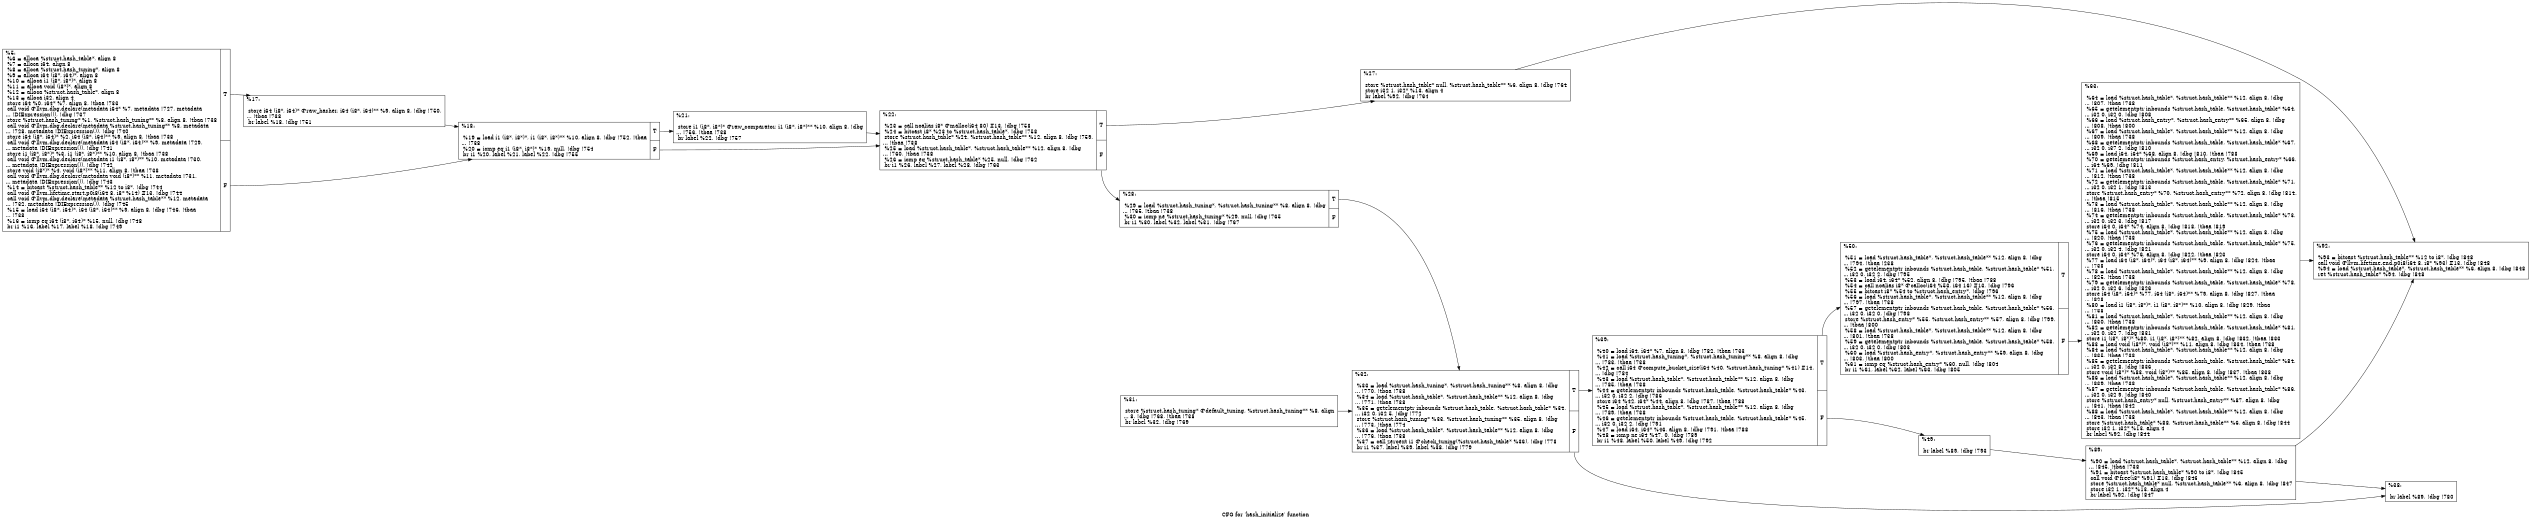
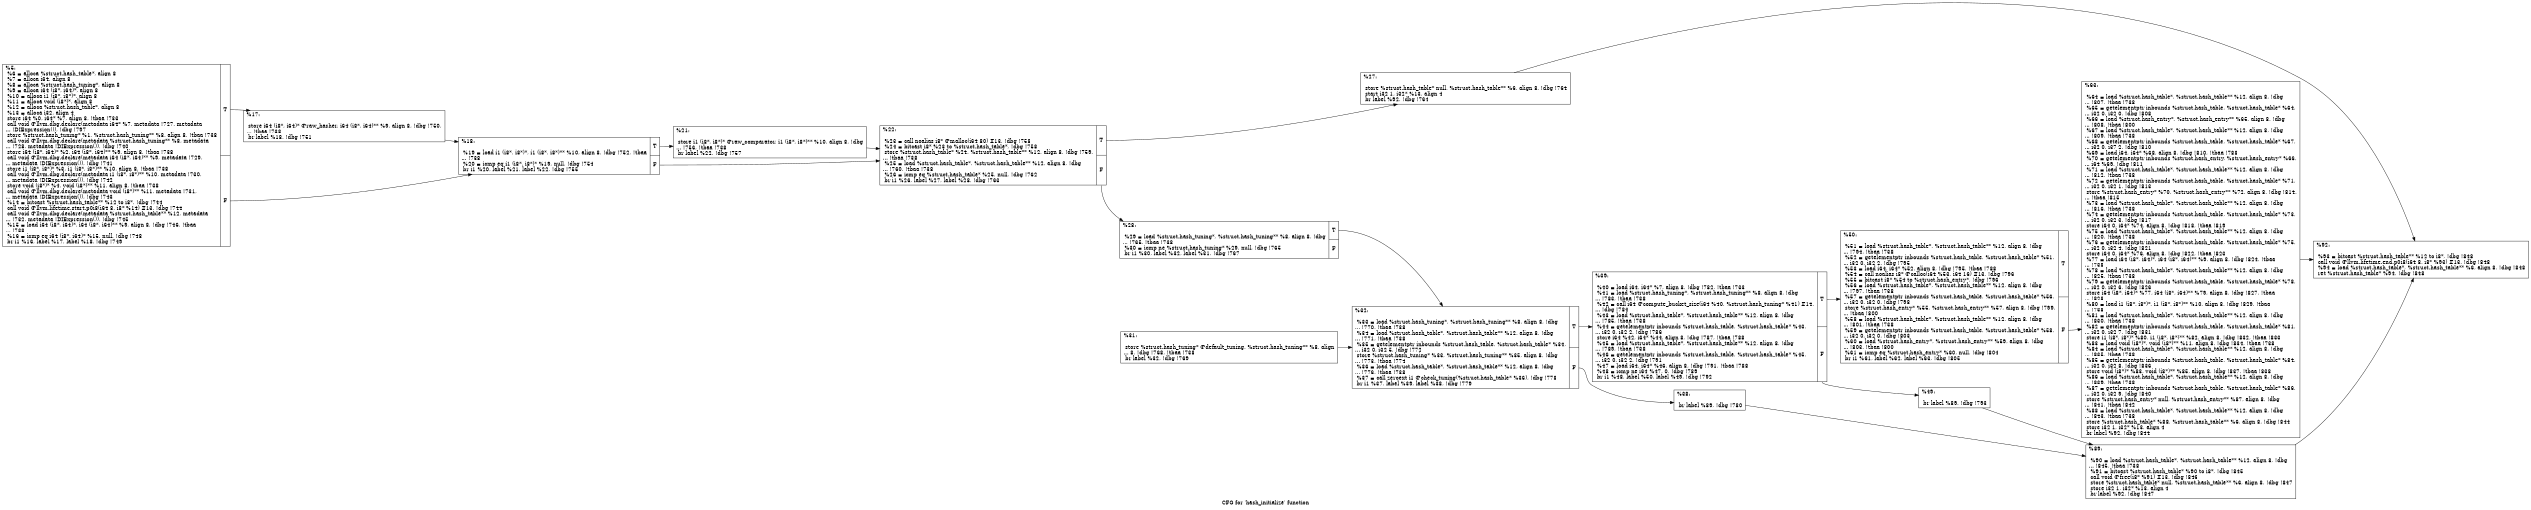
(1403, 91) -> (1403, 94)
(46, 115) -> (46, 130)
(1869, 264) -> (1869, 252)
(2339, 485) -> (1914, 430)
